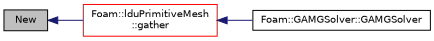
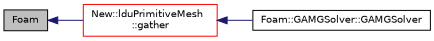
(26, 20) -> (26, 20)
(150, 20) -> (150, 20)
